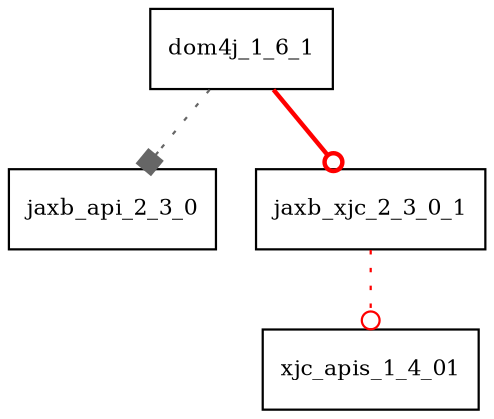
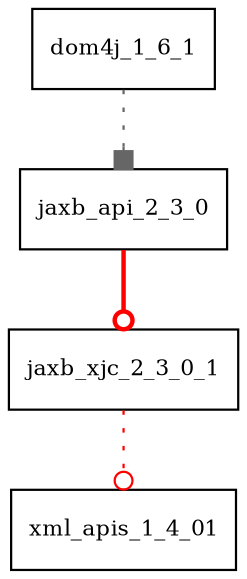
(300, 122) -> (124, 281)
(371, 370) -> (124, 530)
